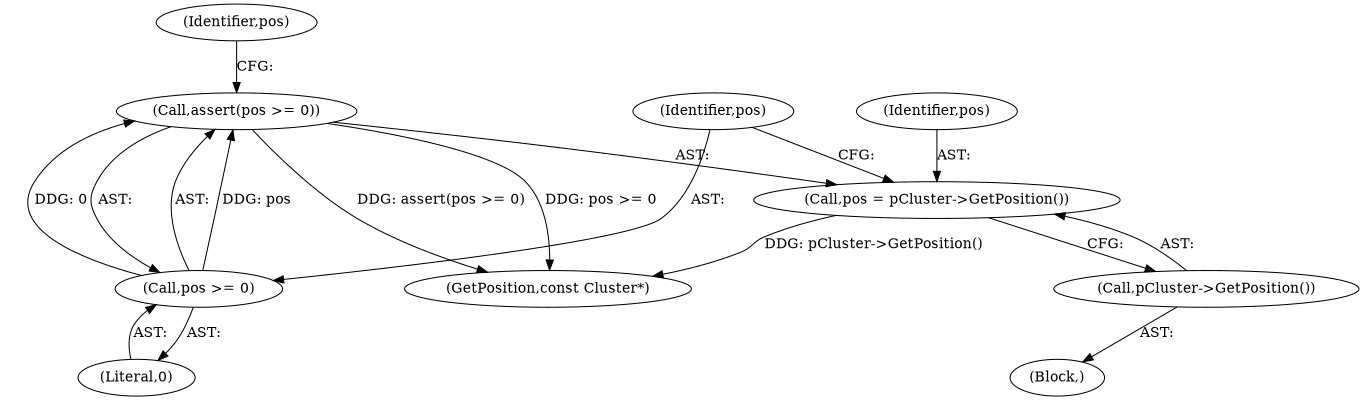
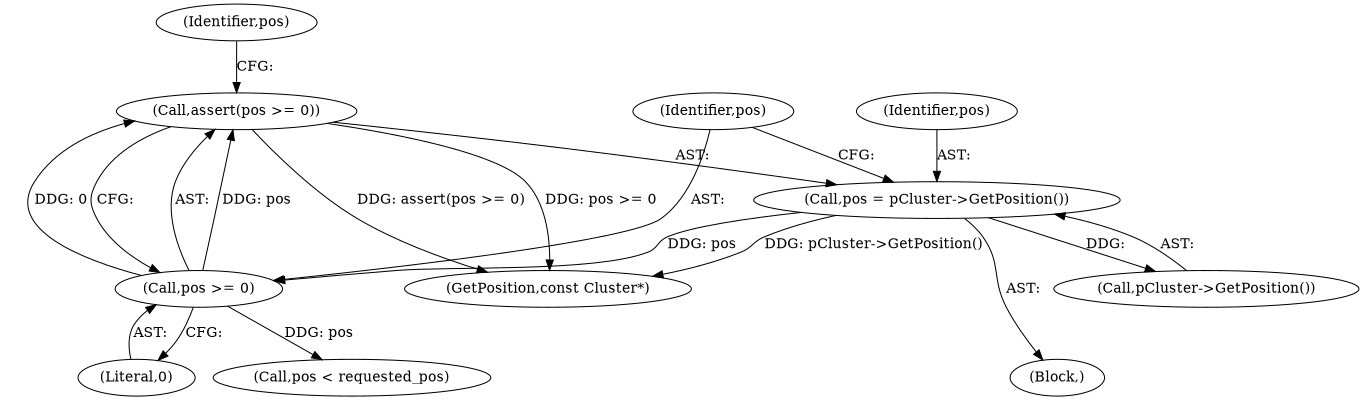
(118, 200) -> (118, 200)
(1108, 244) -> (1108, 244)
none -> (547, 266)
(1134, 332) -> (998, 285)
(207, 333) -> (207, 333)
none -> (352, 378)
